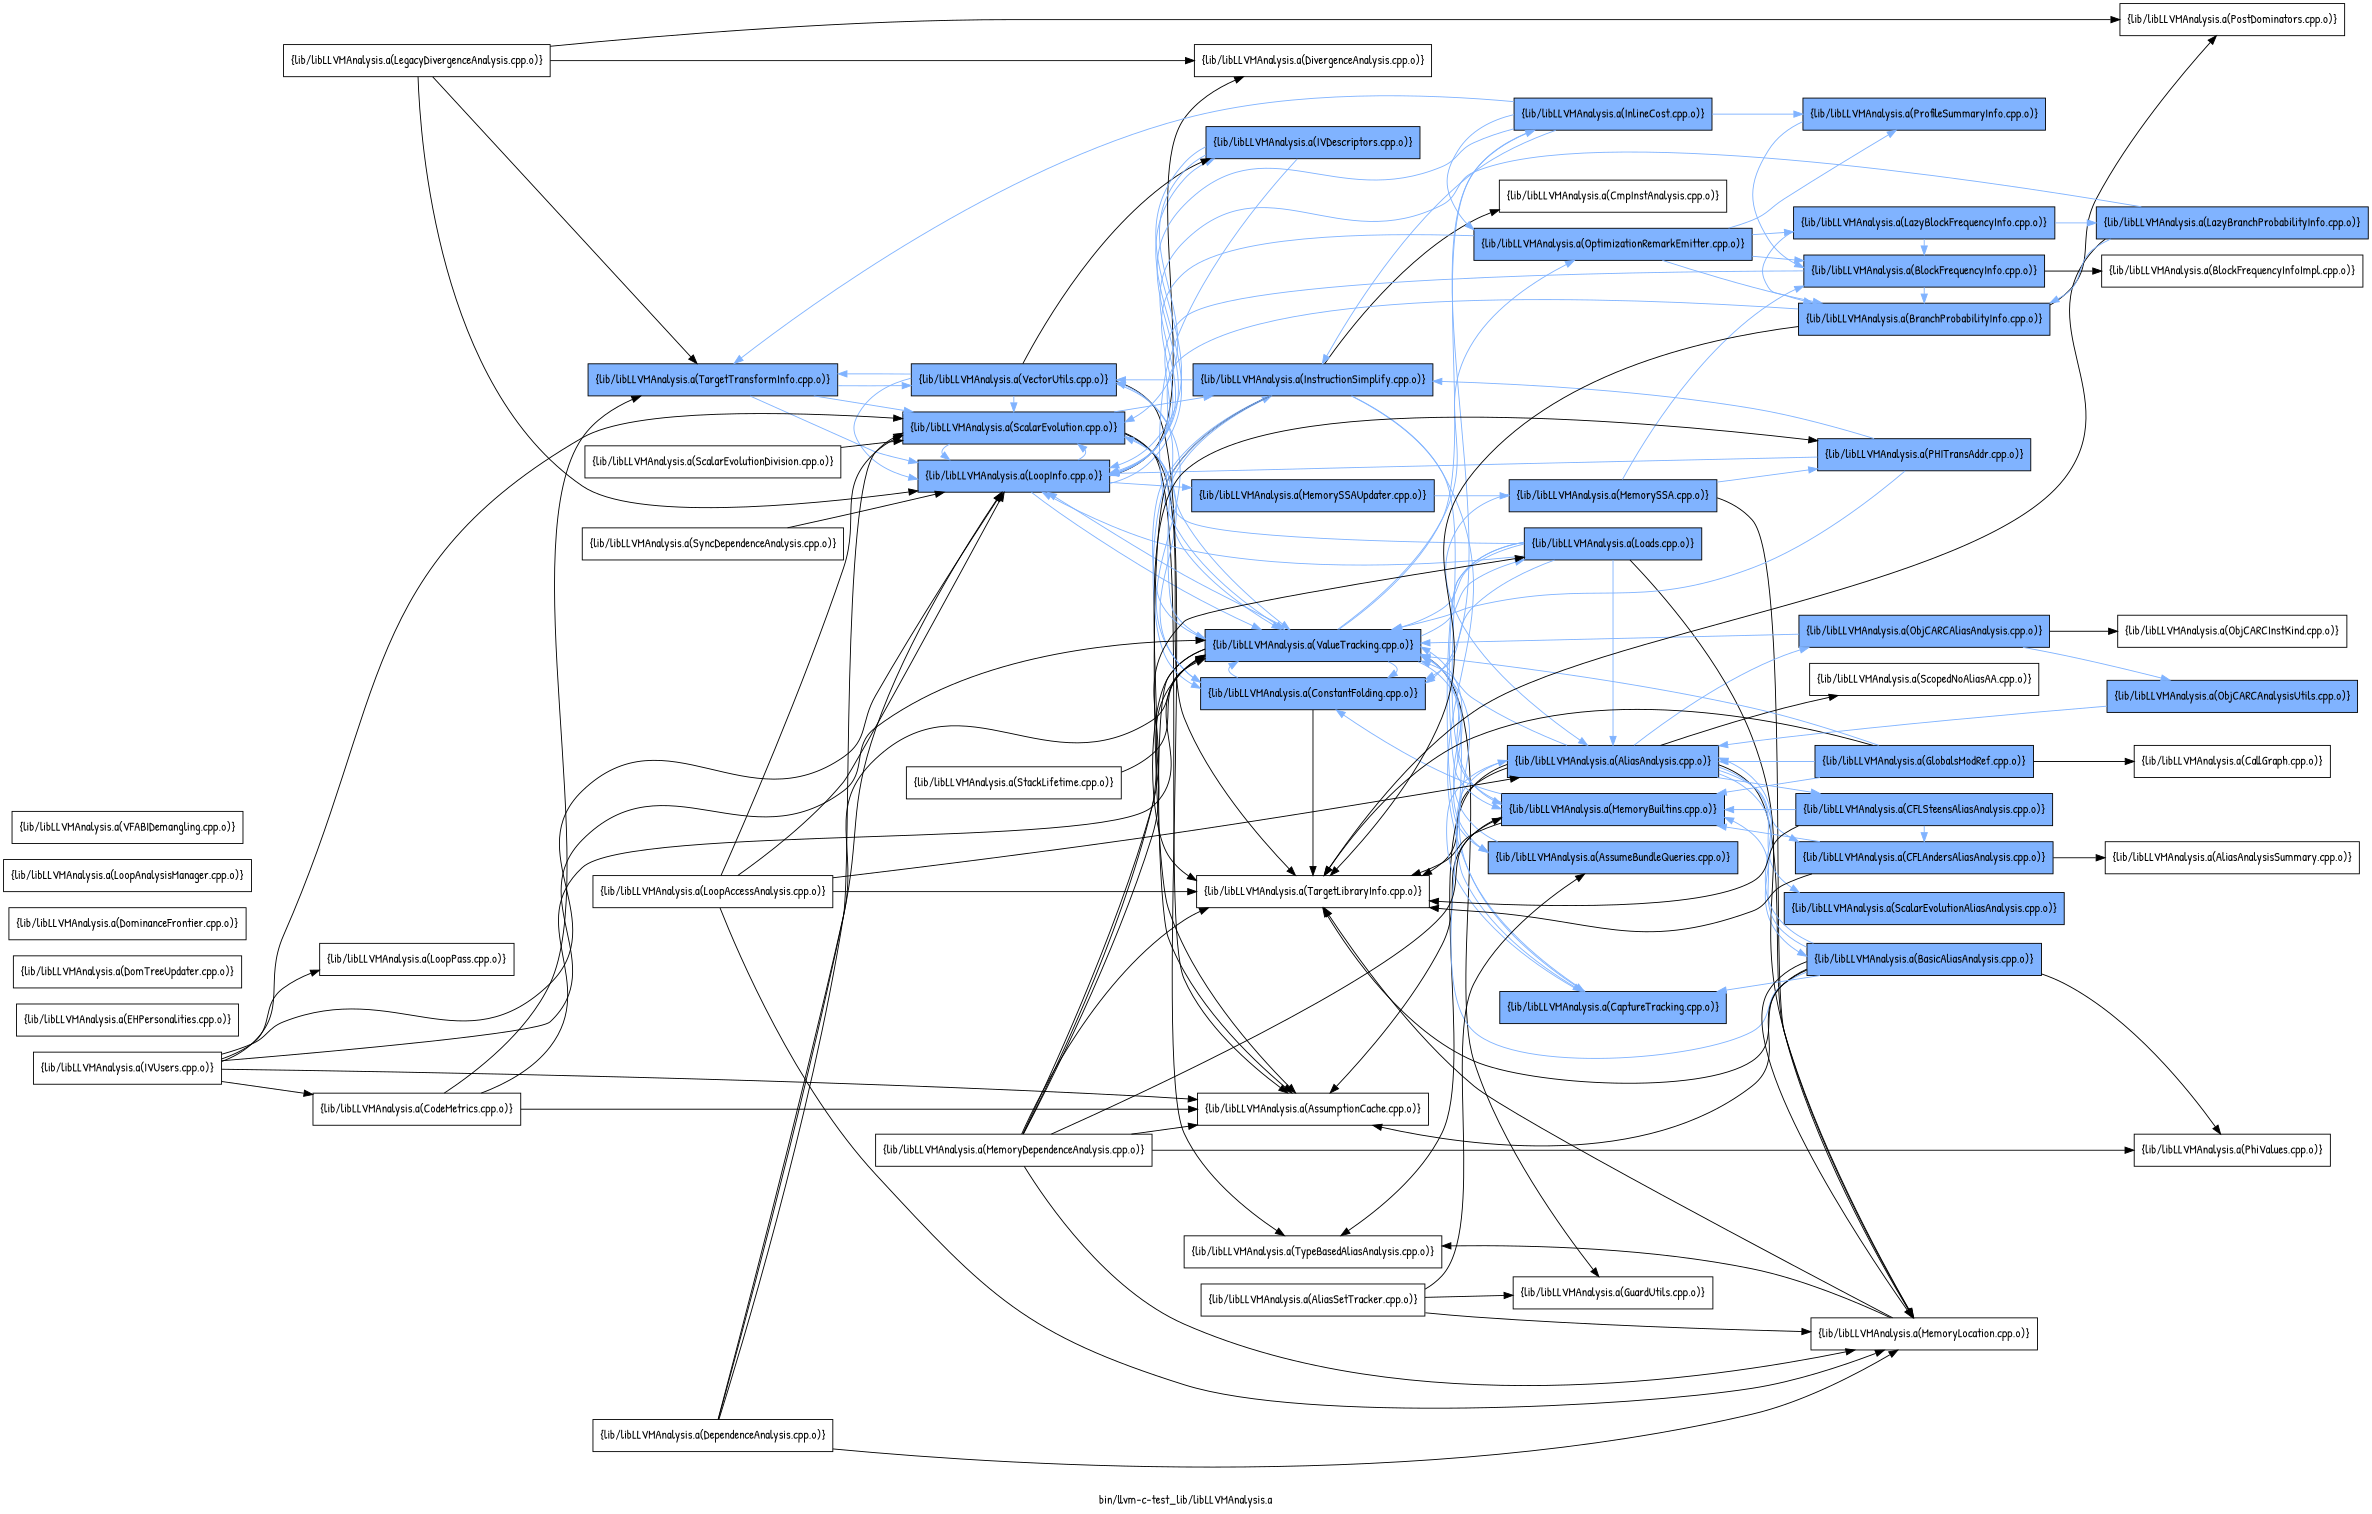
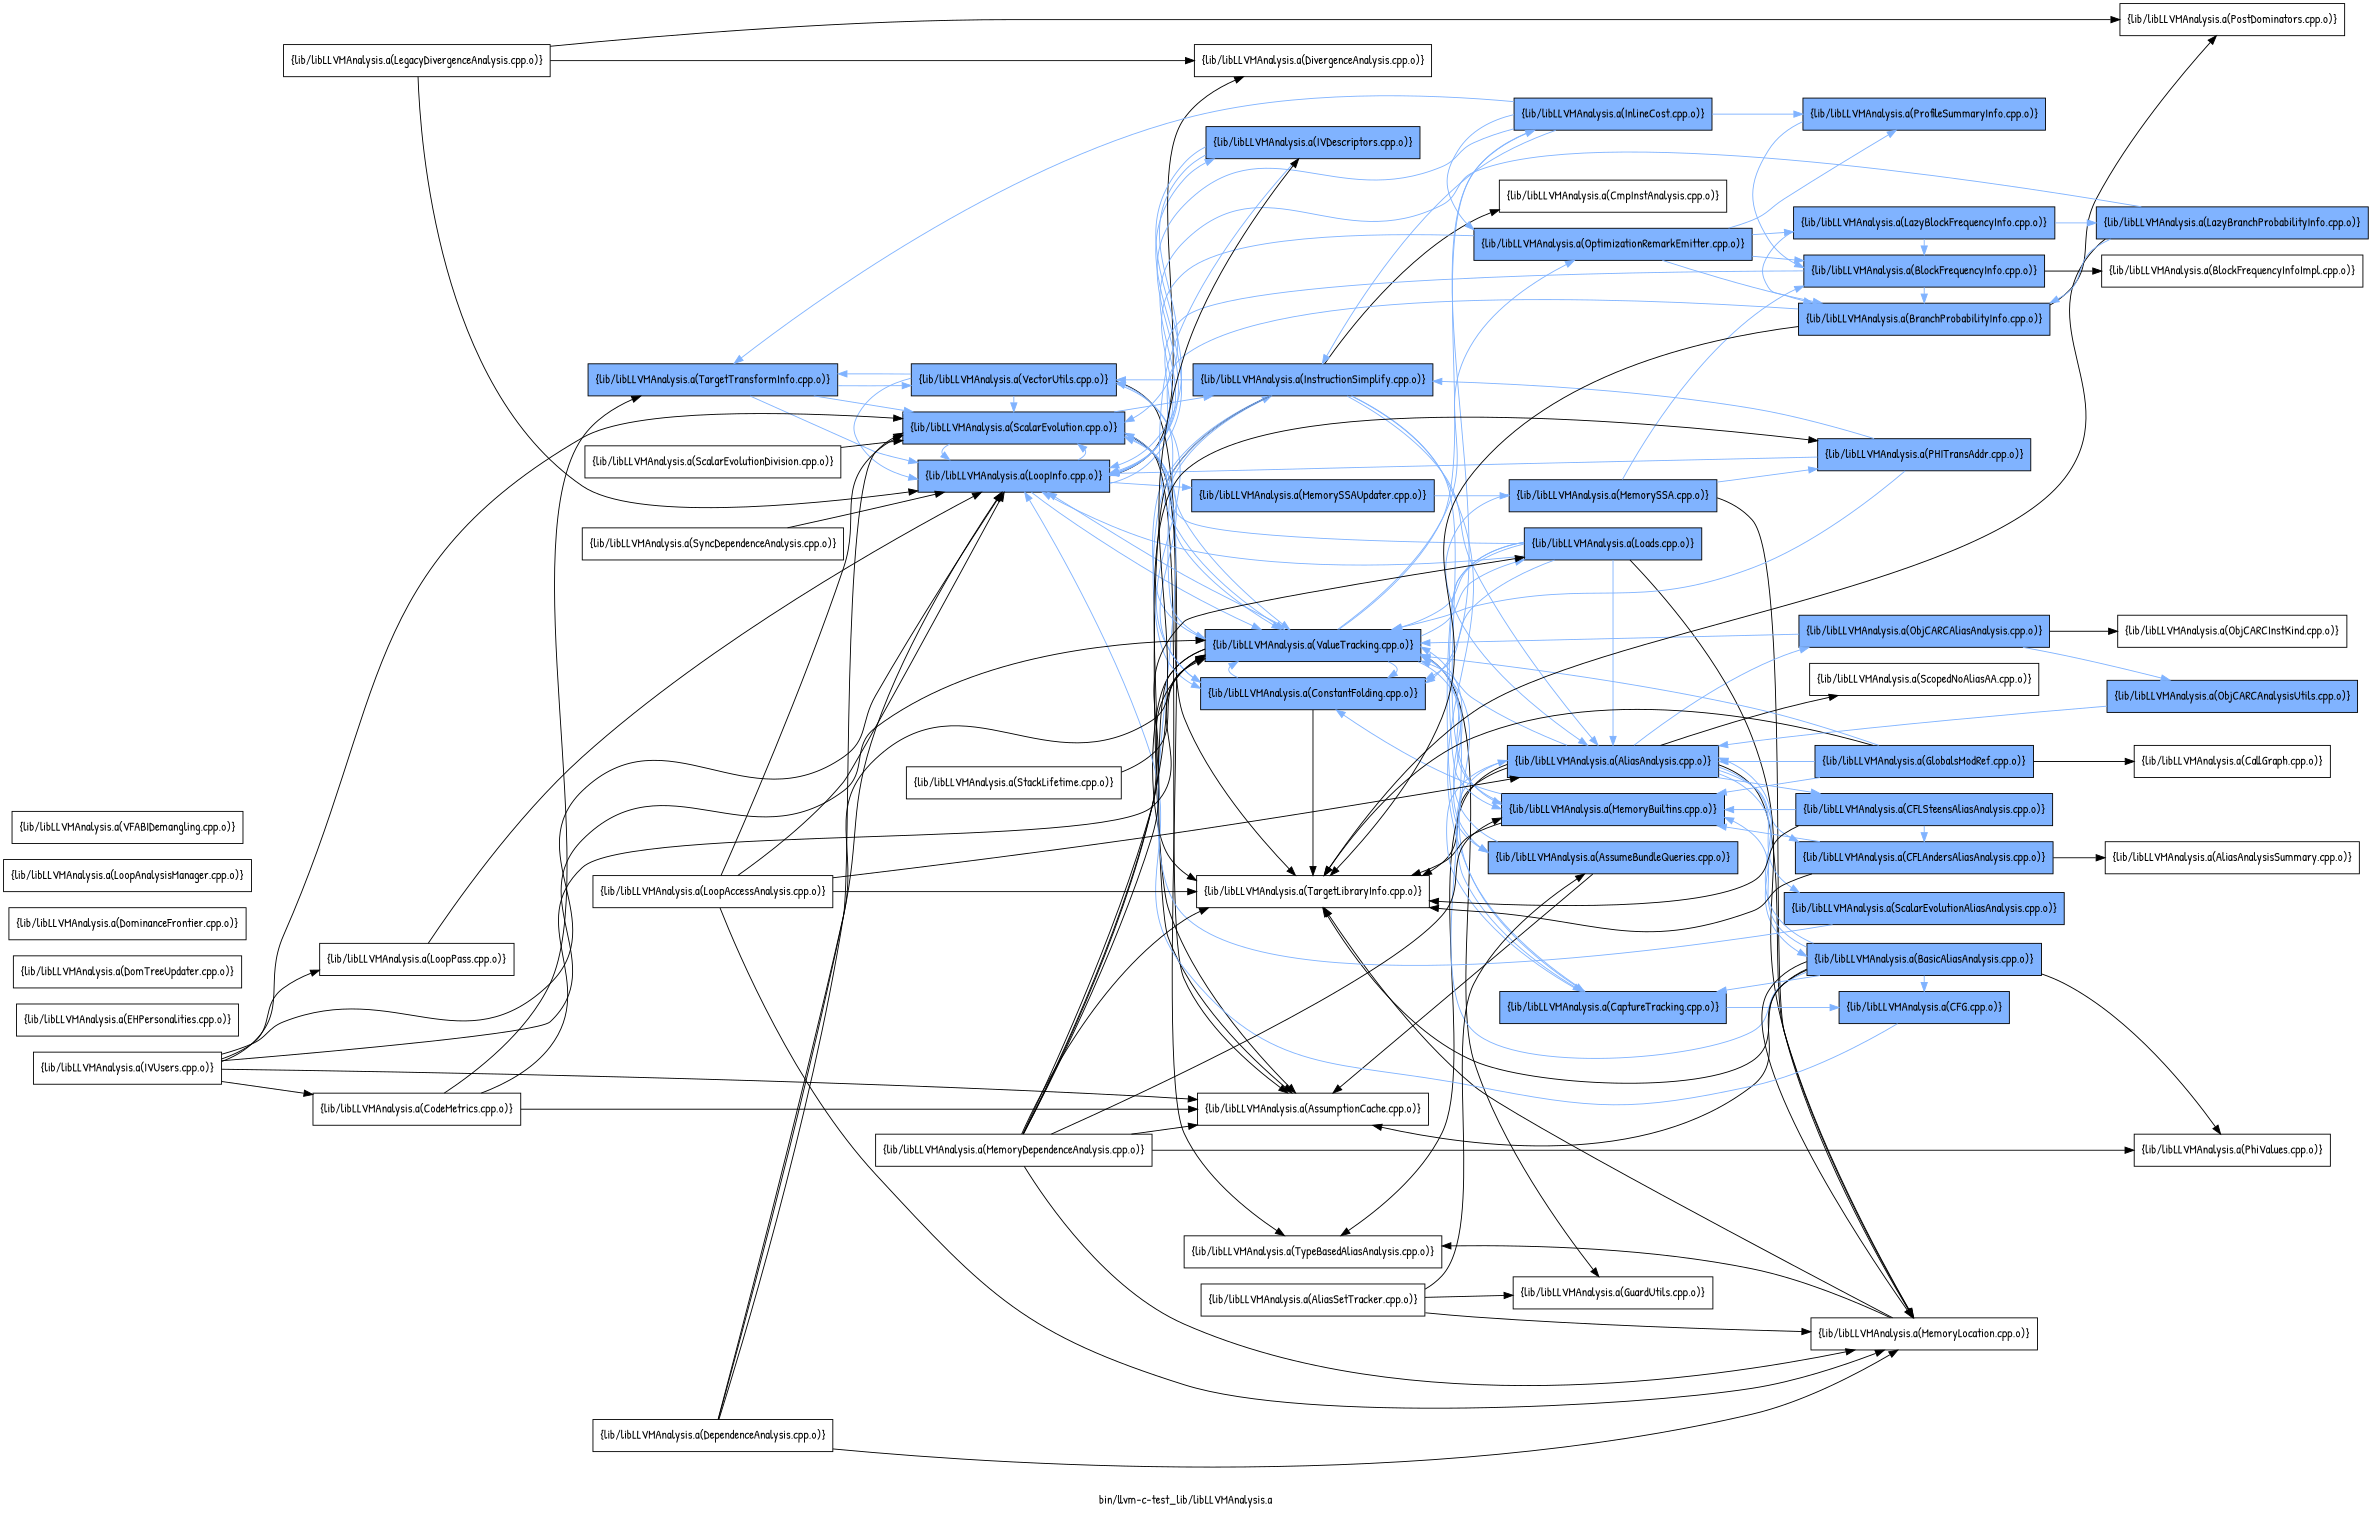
(562, 217) -> none
(1098, 250) -> (1167, 647)
none -> (1485, 589)
none -> (671, 685)
none -> (1257, 949)
(1436, 956) -> (1441, 1002)
none -> (1924, 1008)
